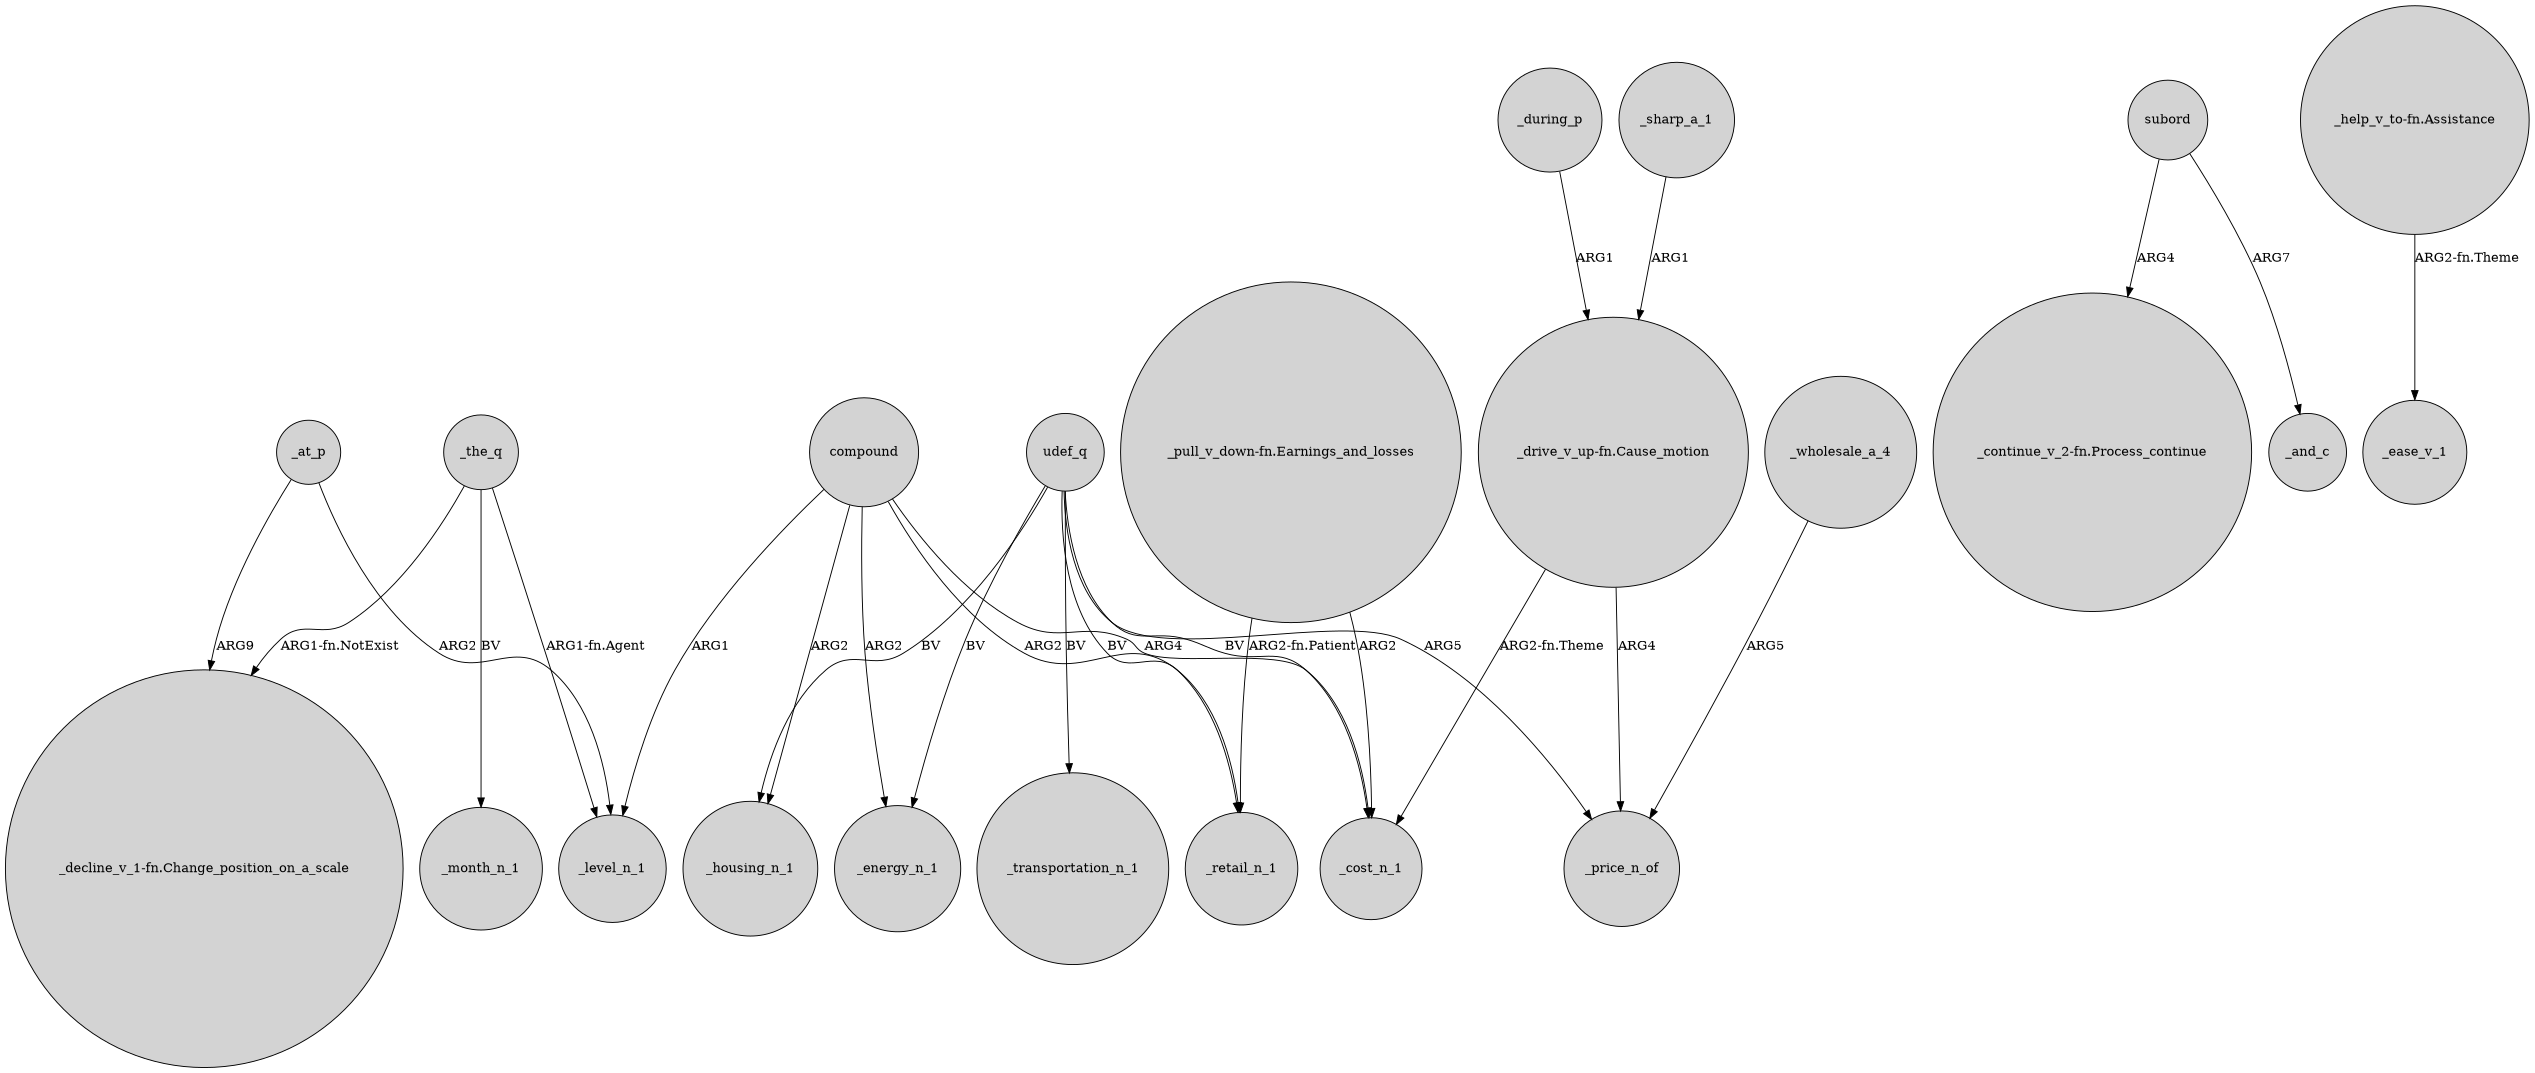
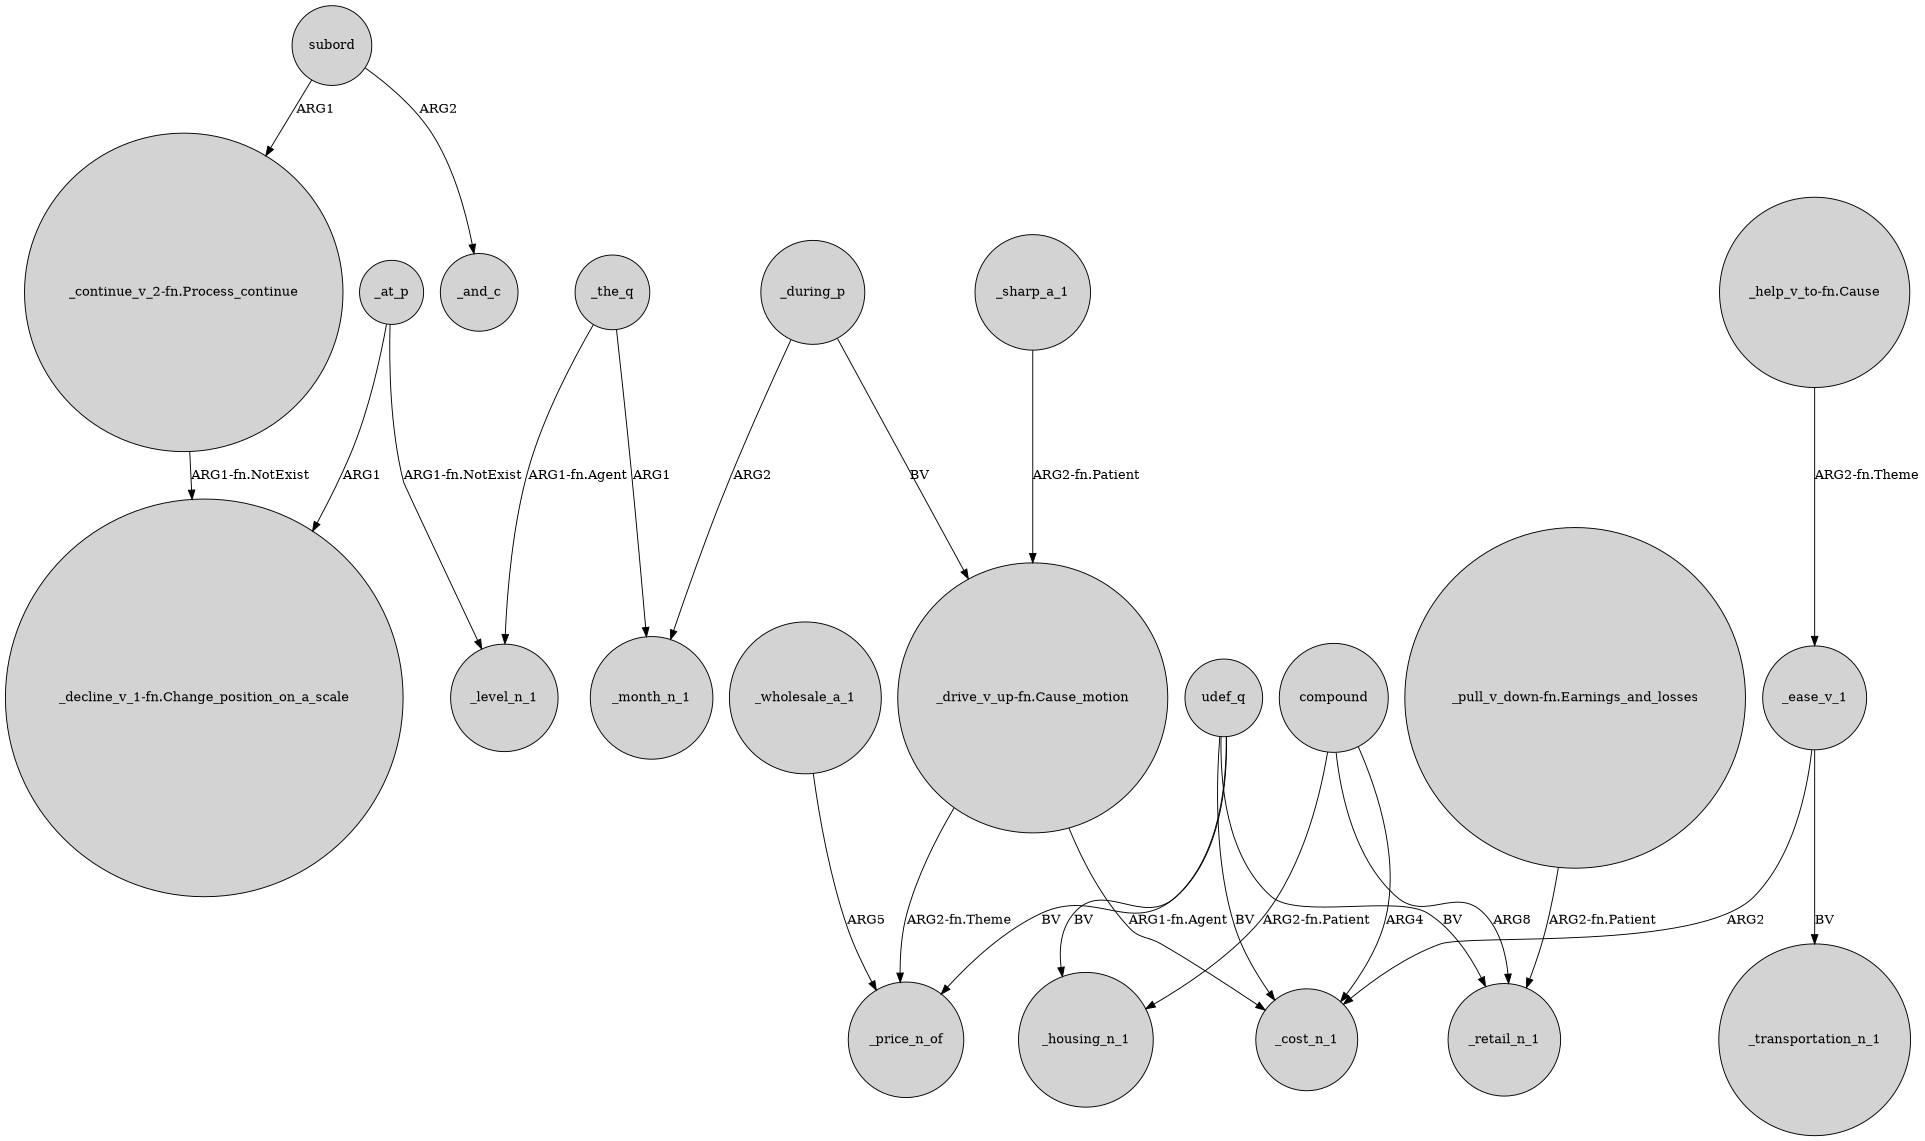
(2415, 120) -> (1815, 292)
(1595, 258) -> (920, 475)
(1671, 258) -> (1086, 475)
(2156, 258) -> (316, 109)
(2272, 258) -> (439, 109)
(1841, 452) -> (805, 698)
none -> (728, 483)
(371, 605) -> (191, 471)
(1066, 620) -> (1815, 842)
(699, 632) -> none
(235, 646) -> (362, 475)
(458, 646) -> (463, 475)
(491, 646) -> (652, 475)
(830, 646) -> (1317, 920)
(1043, 646) -> (1512, 920)
(1443, 646) -> (1051, 920)
(1552, 646) -> (1178, 920)
(1637, 646) -> (959, 920)
(1366, 709) -> (1628, 934)
(898, 869) -> none
